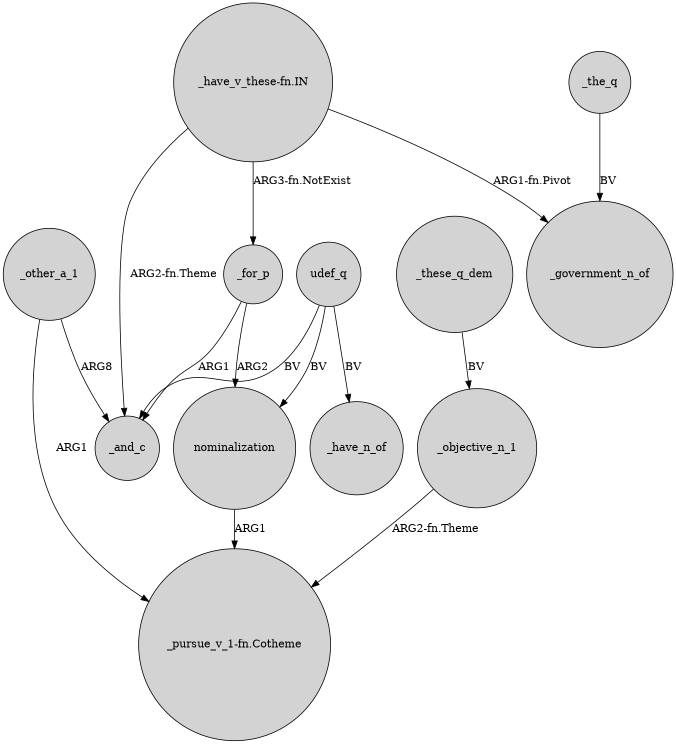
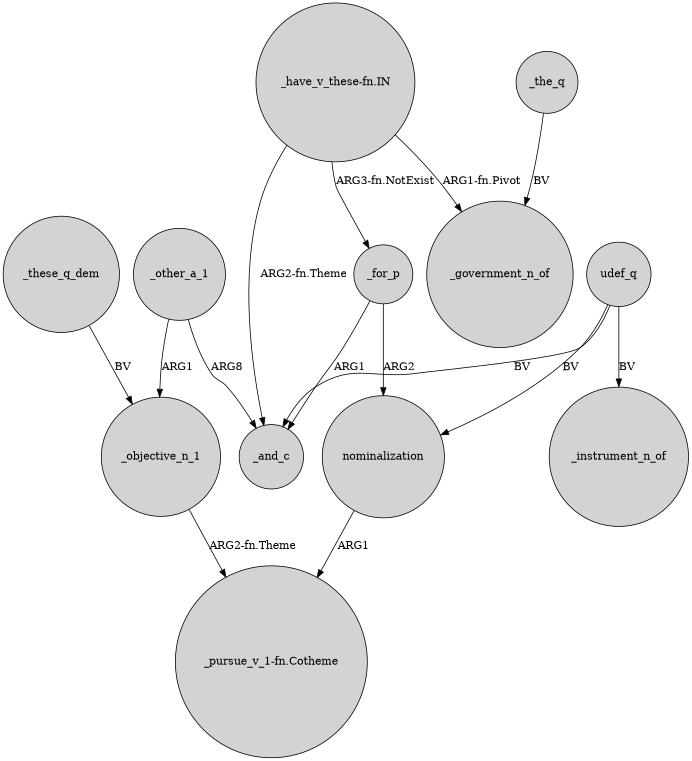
(357, 448) -> (619, 457)
(44, 477) -> (163, 354)
